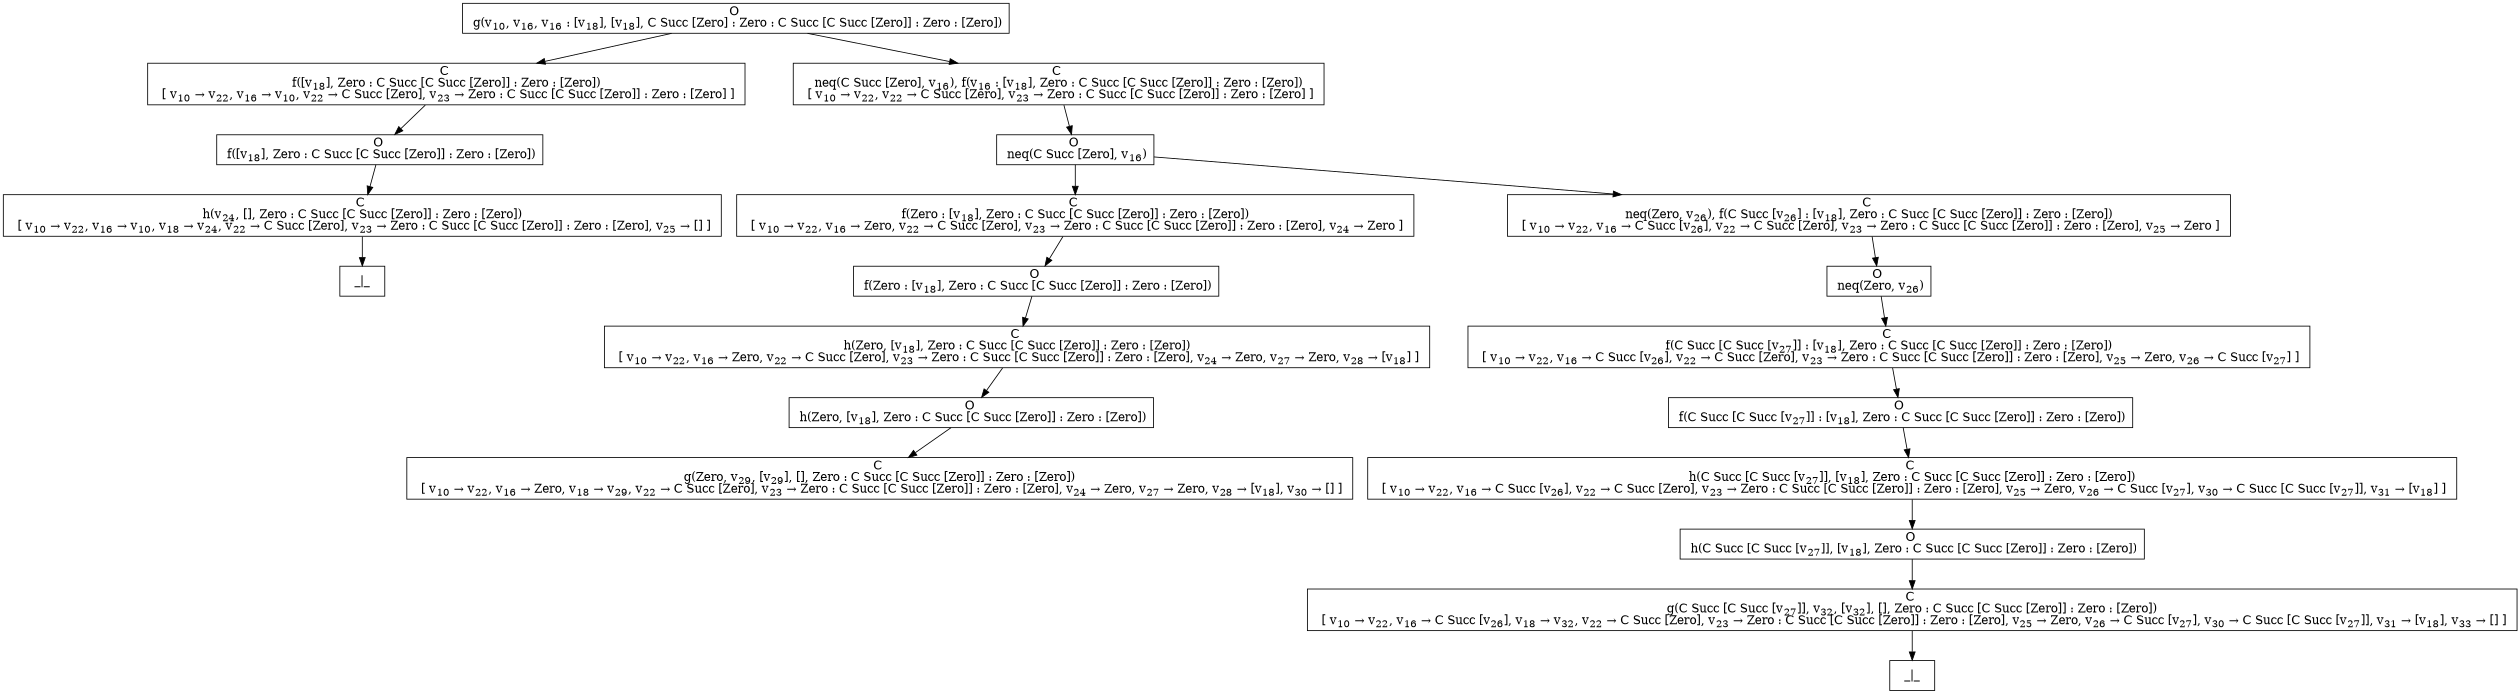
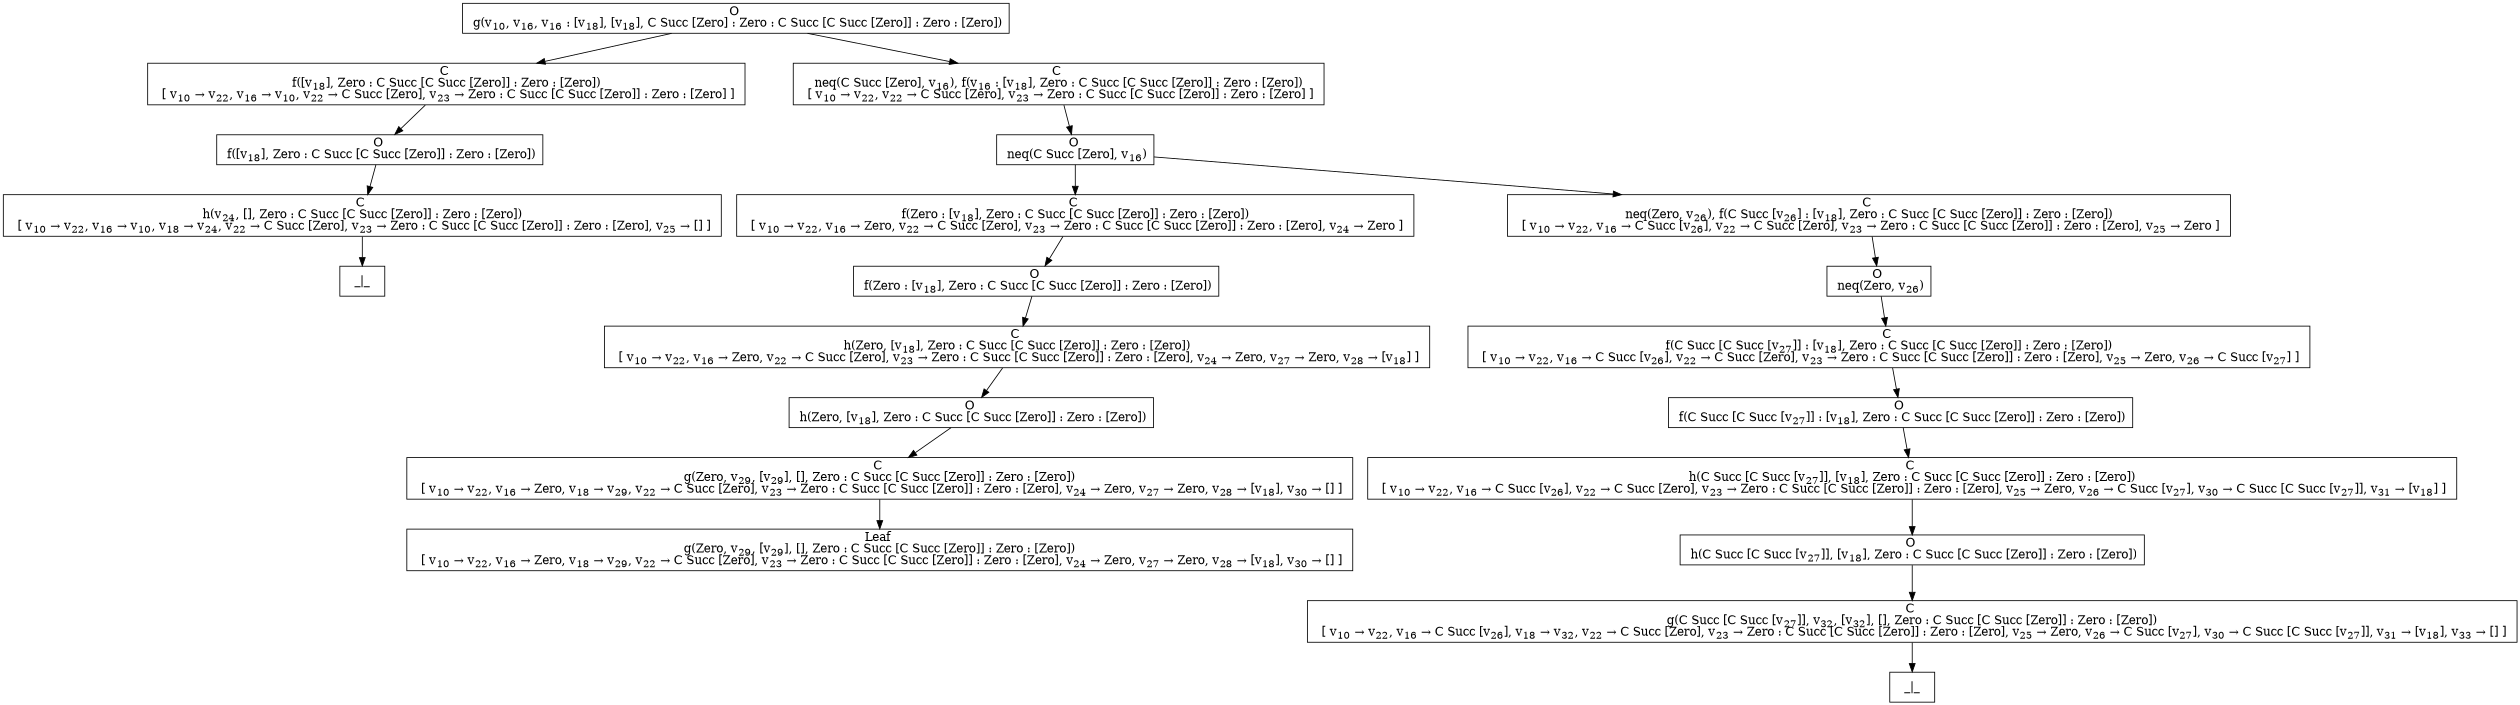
none -> (880, 550)
